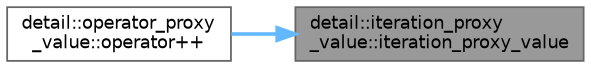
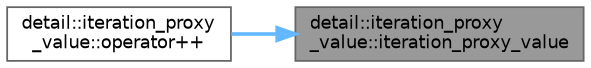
(119, 34) -> (119, 34)
